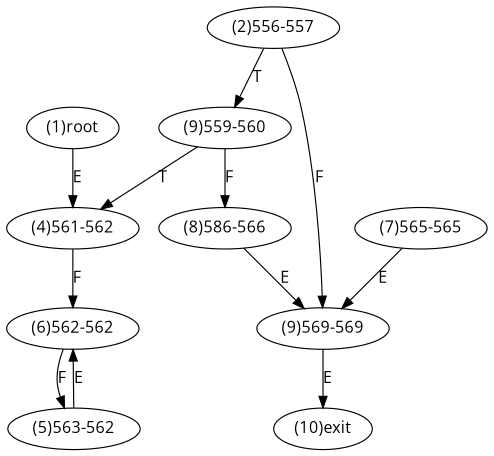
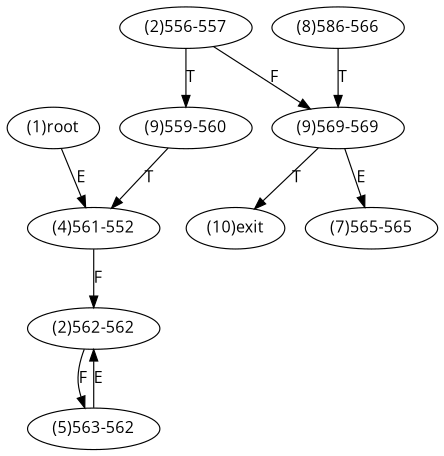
(225, 172) -> none
(73, 228) -> (94, 228)
(376, 274) -> (353, 173)
(285, 278) -> (343, 78)
(73, 329) -> (94, 329)
(328, 379) -> (297, 178)
